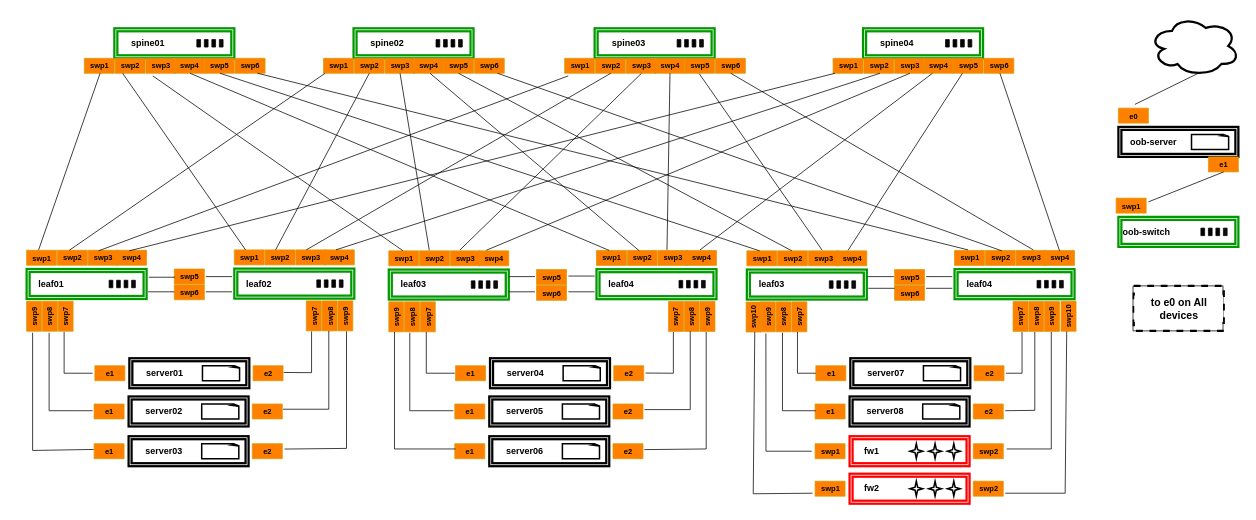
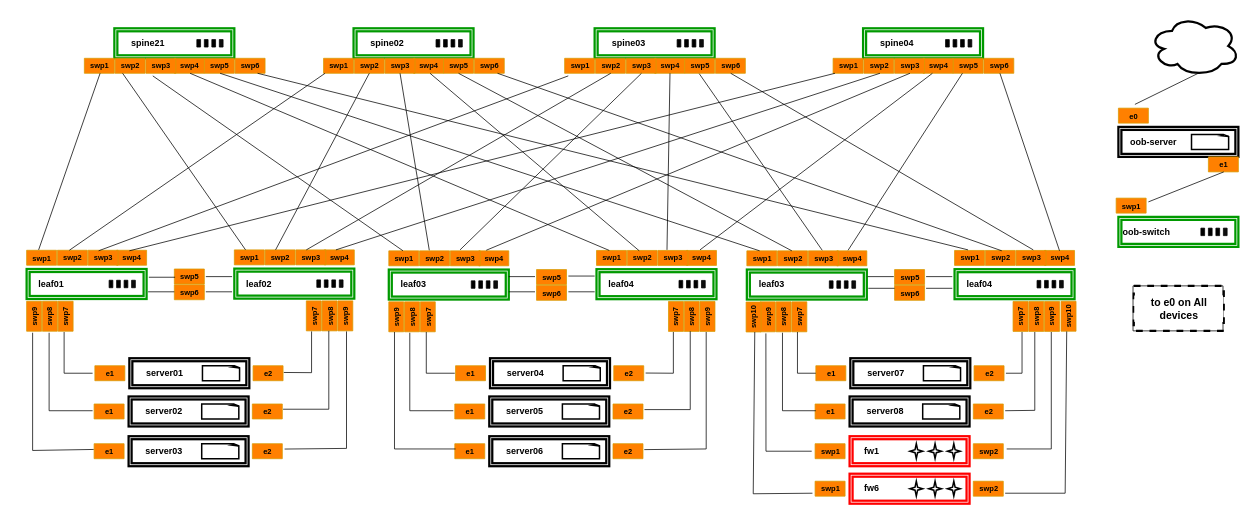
(135, 43) -> (135, 43)
(862, 489) -> (862, 489)
